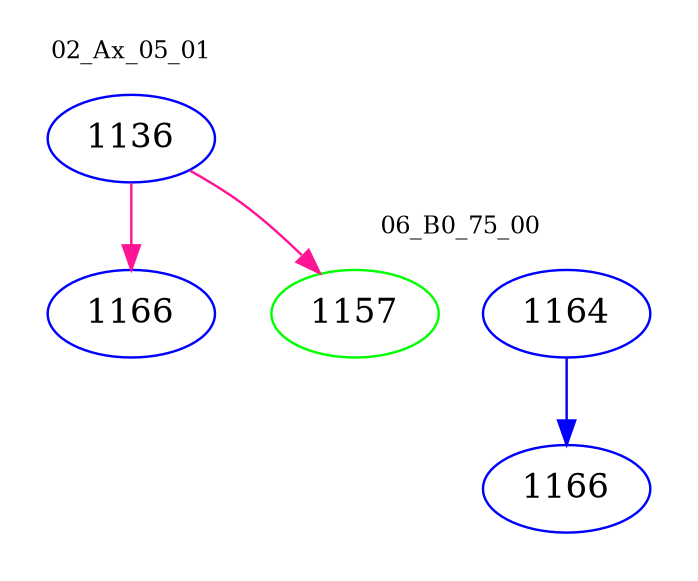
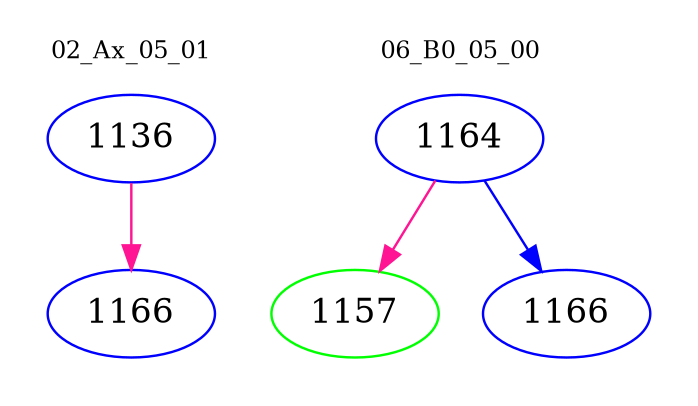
(268, 224) -> (414, 215)
(461, 227) -> (461, 52)
